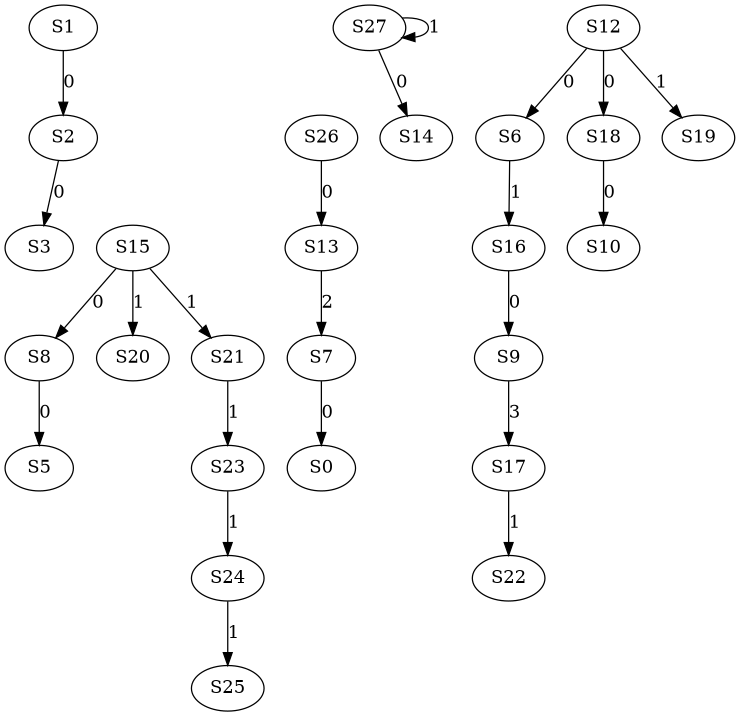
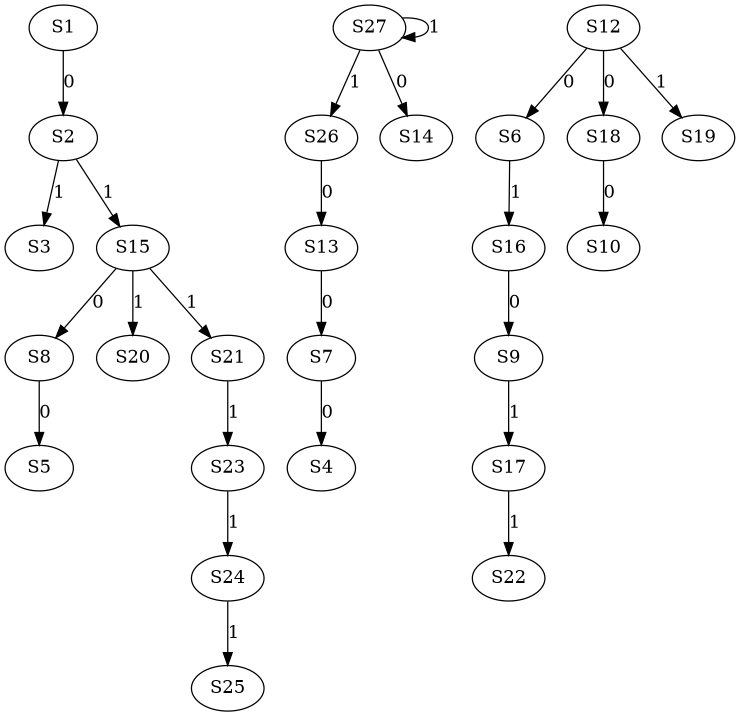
none -> (348, 77)
none -> (95, 188)
(59, 193) -> (59, 193)
(328, 303) -> (328, 303)
(515, 413) -> (515, 413)
(321, 468) -> (321, 468)
